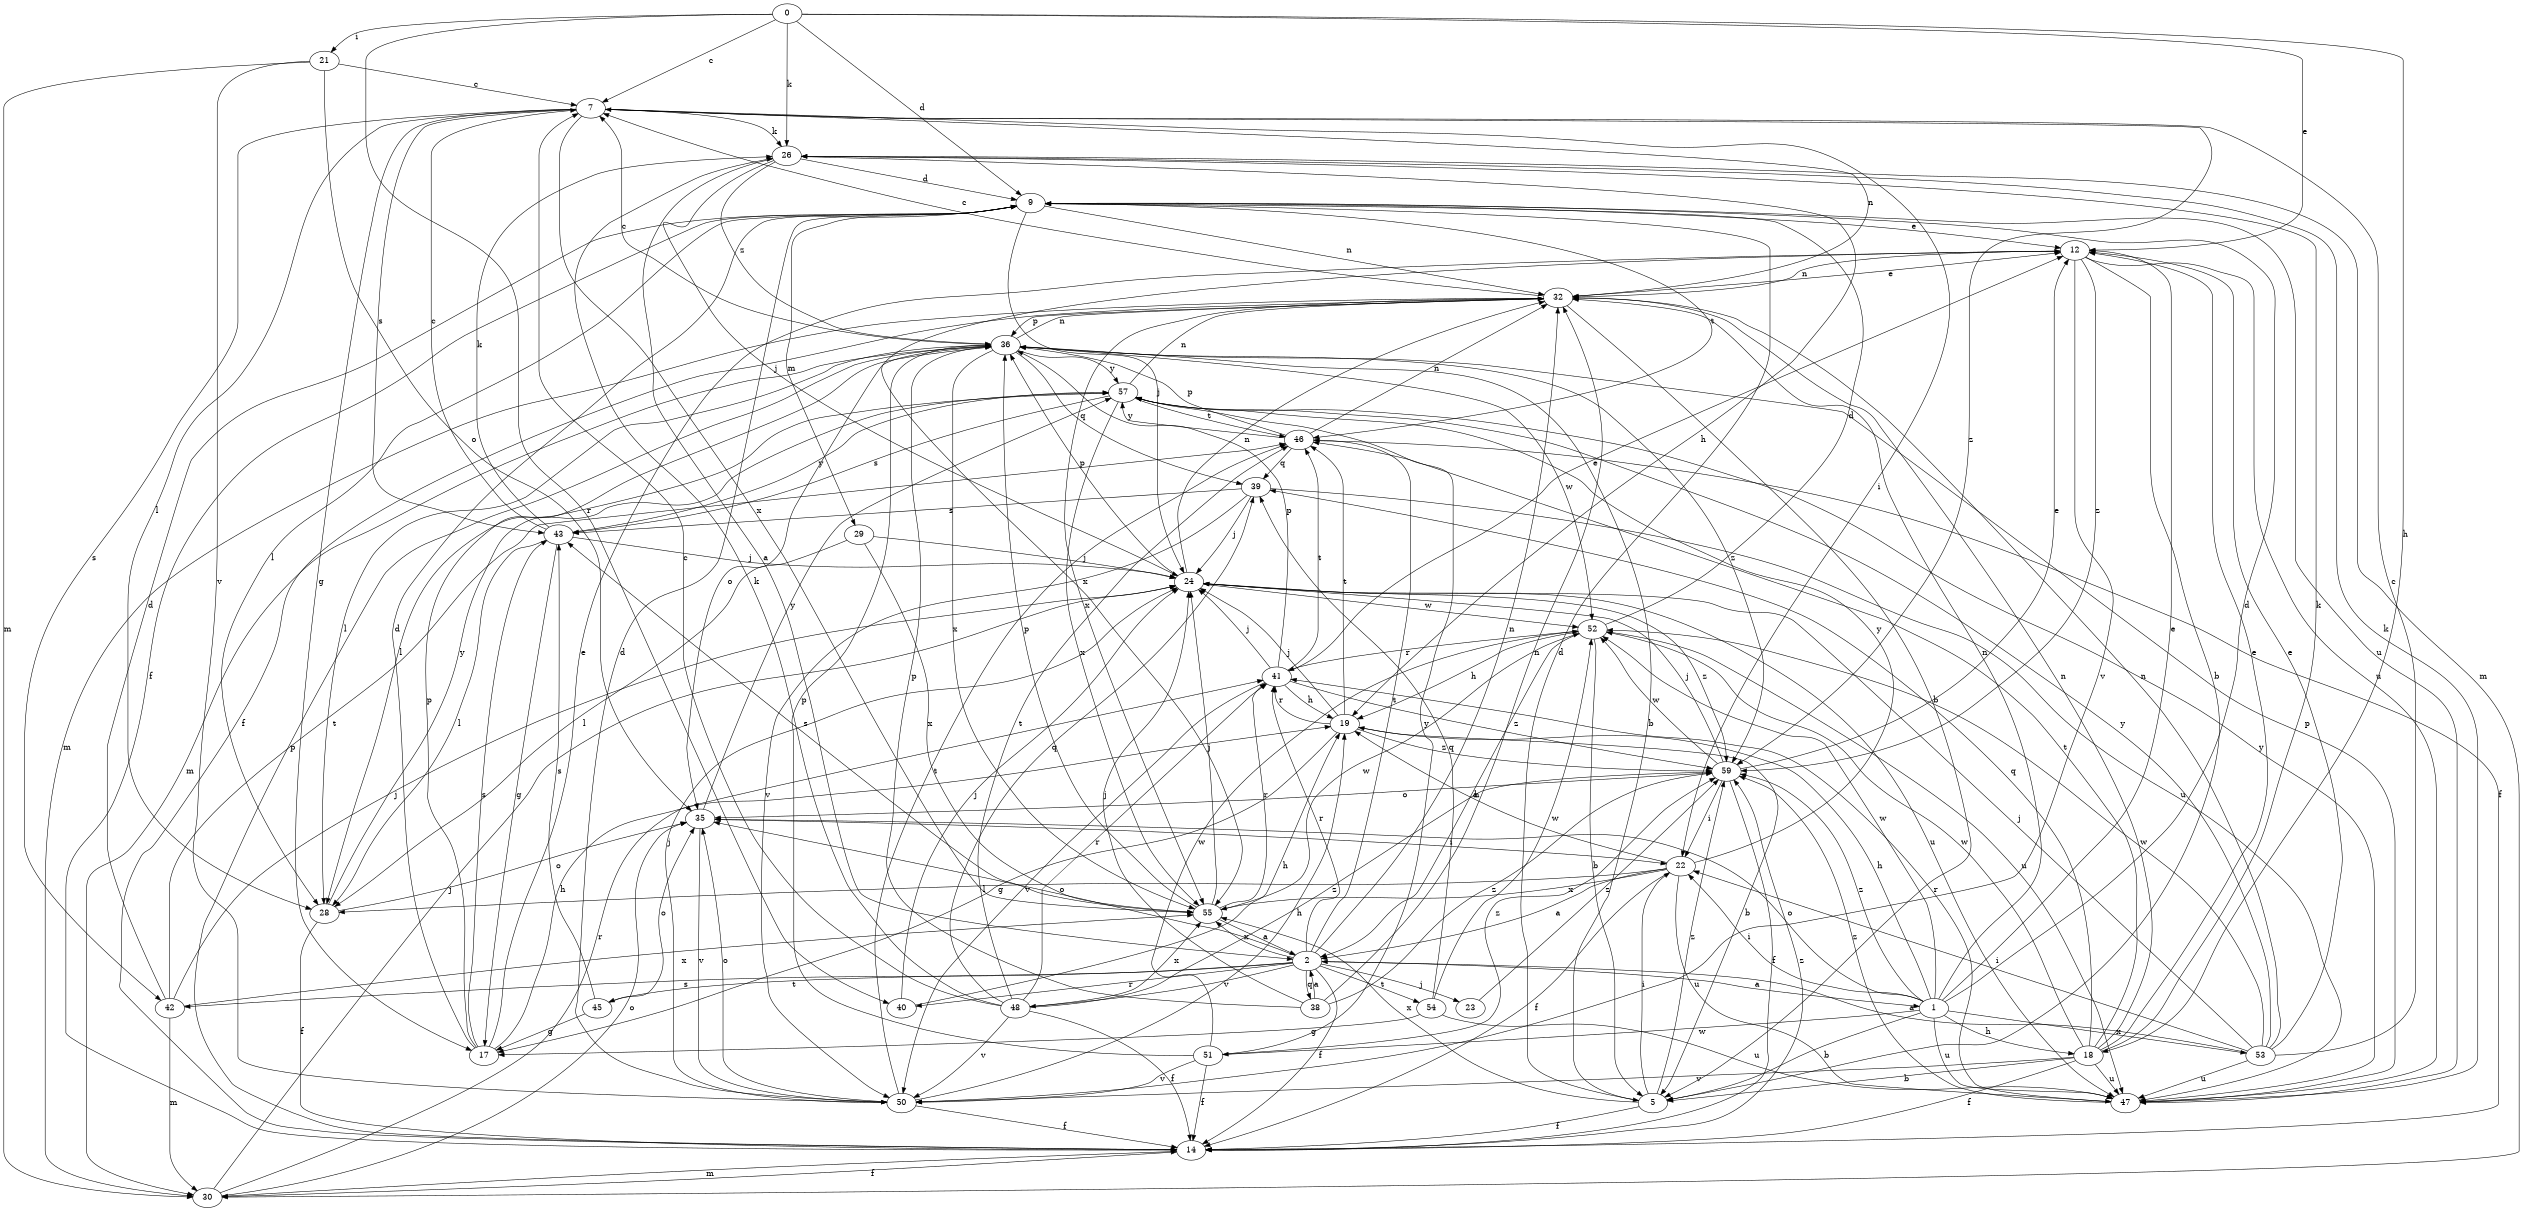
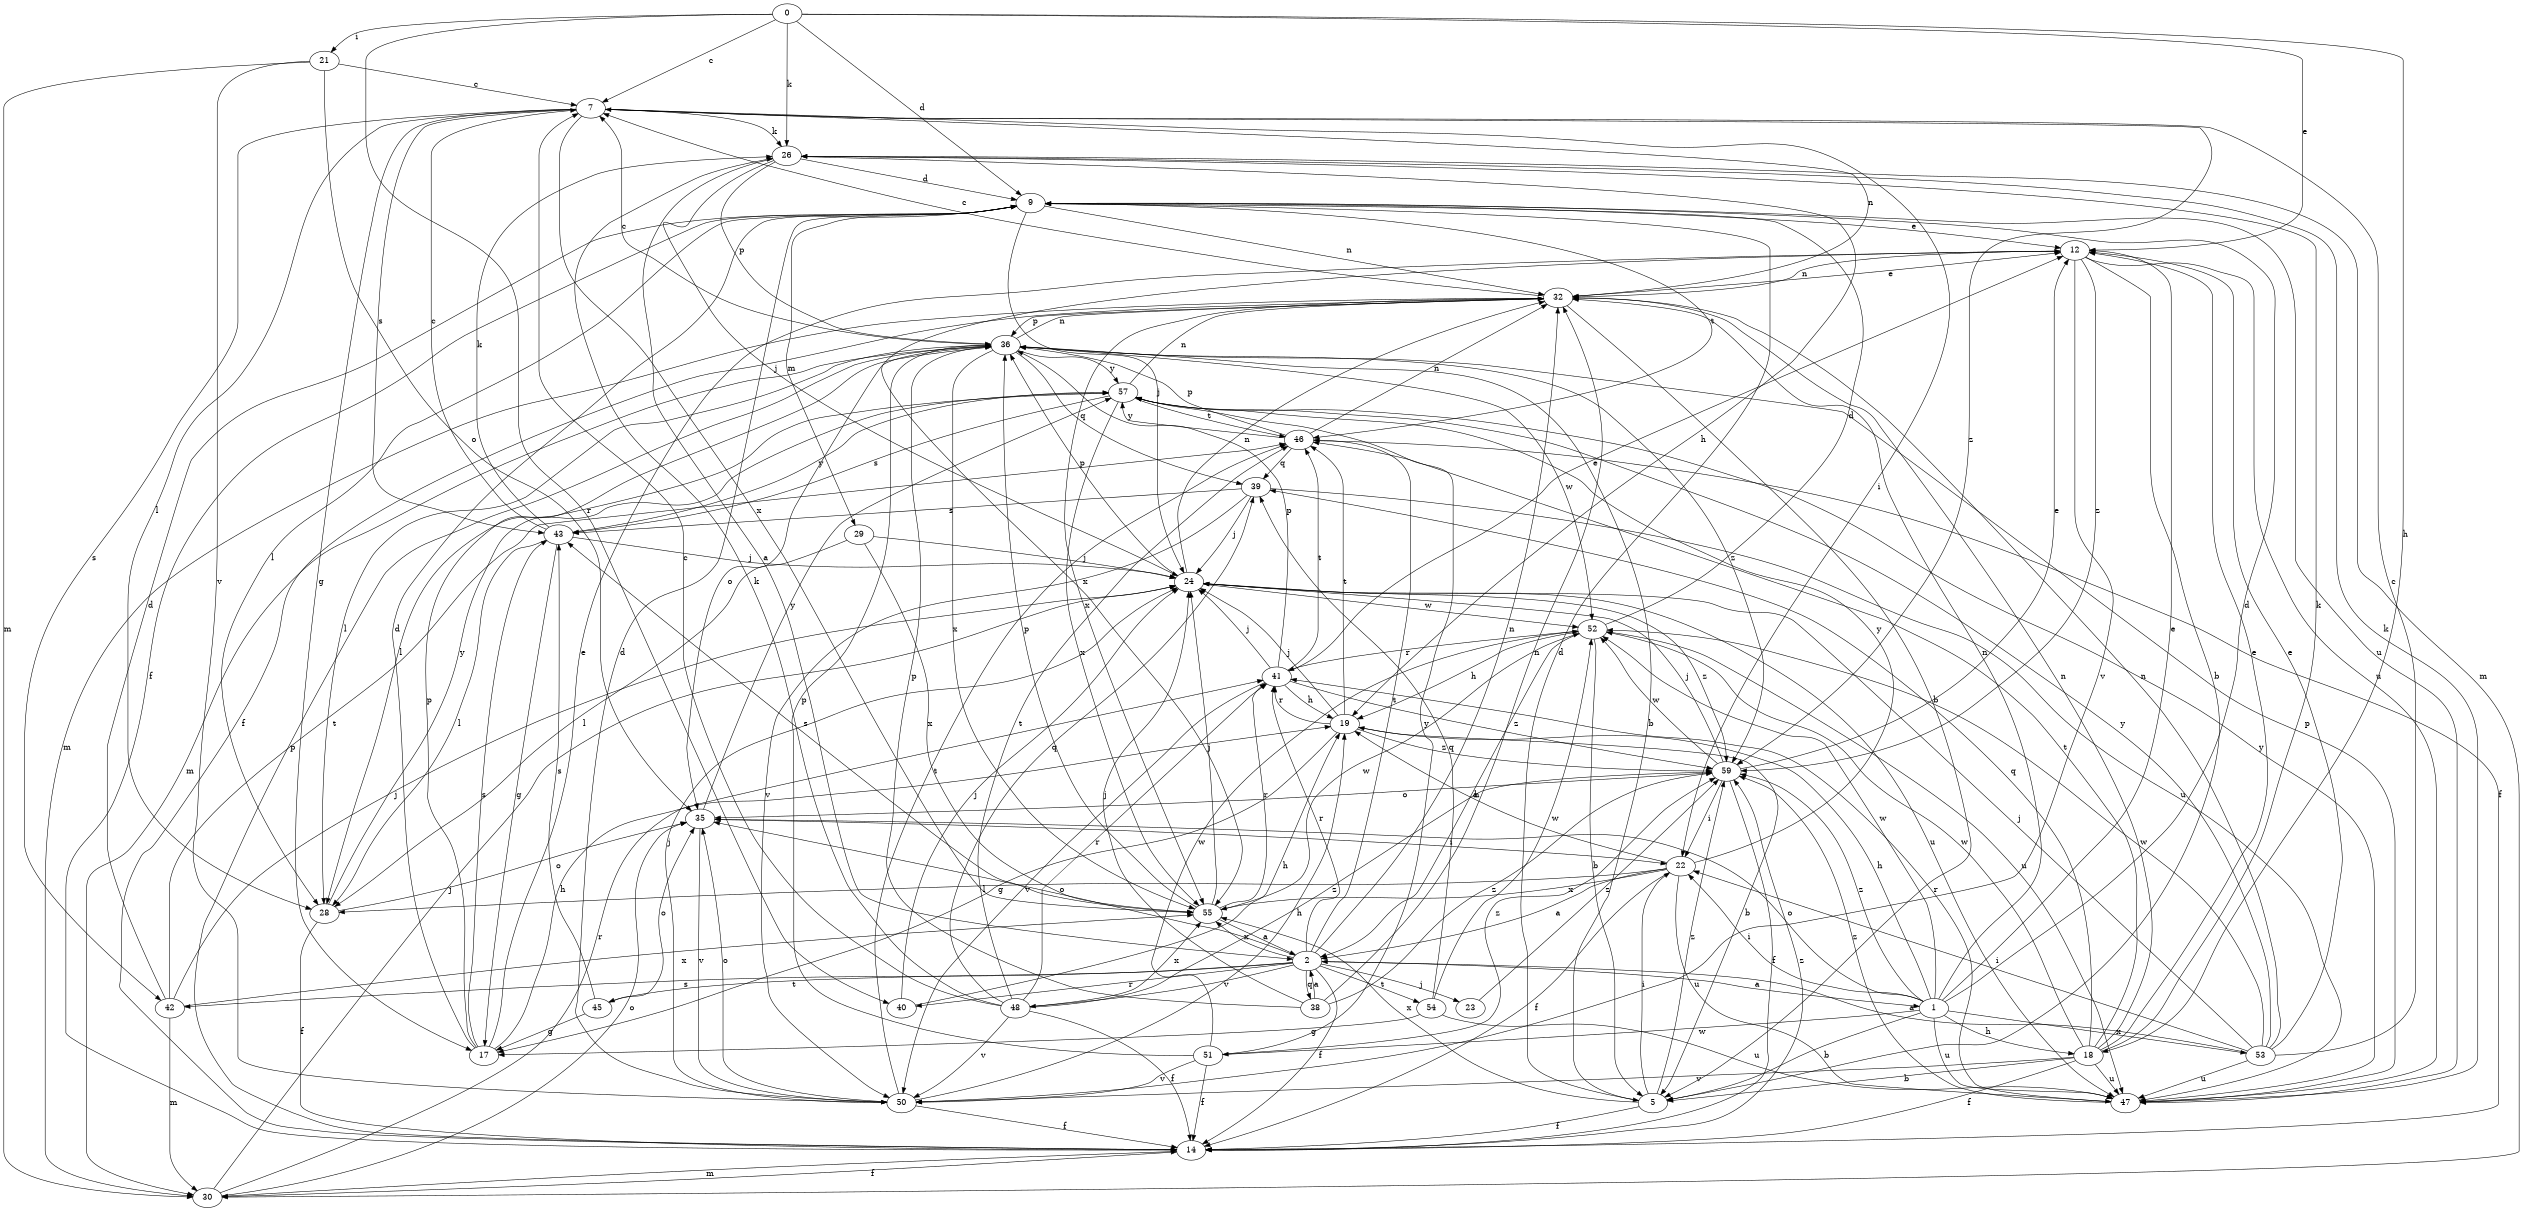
(742, 250) -> (742, 250)
